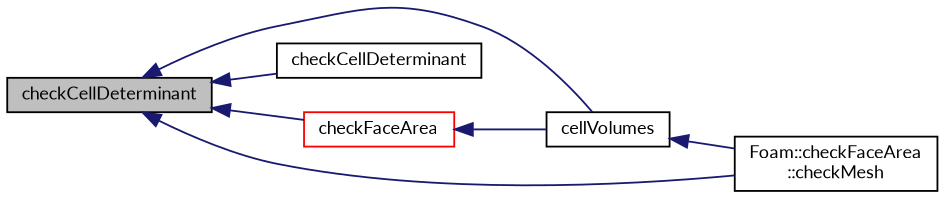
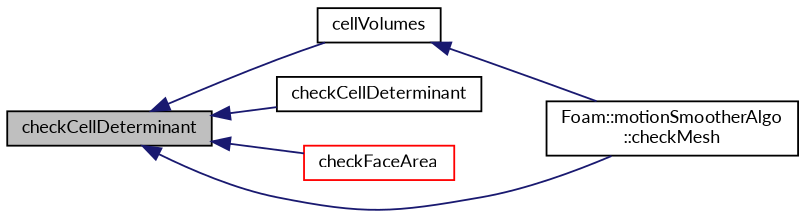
(509, 129) -> none
(836, 164) -> (672, 128)
